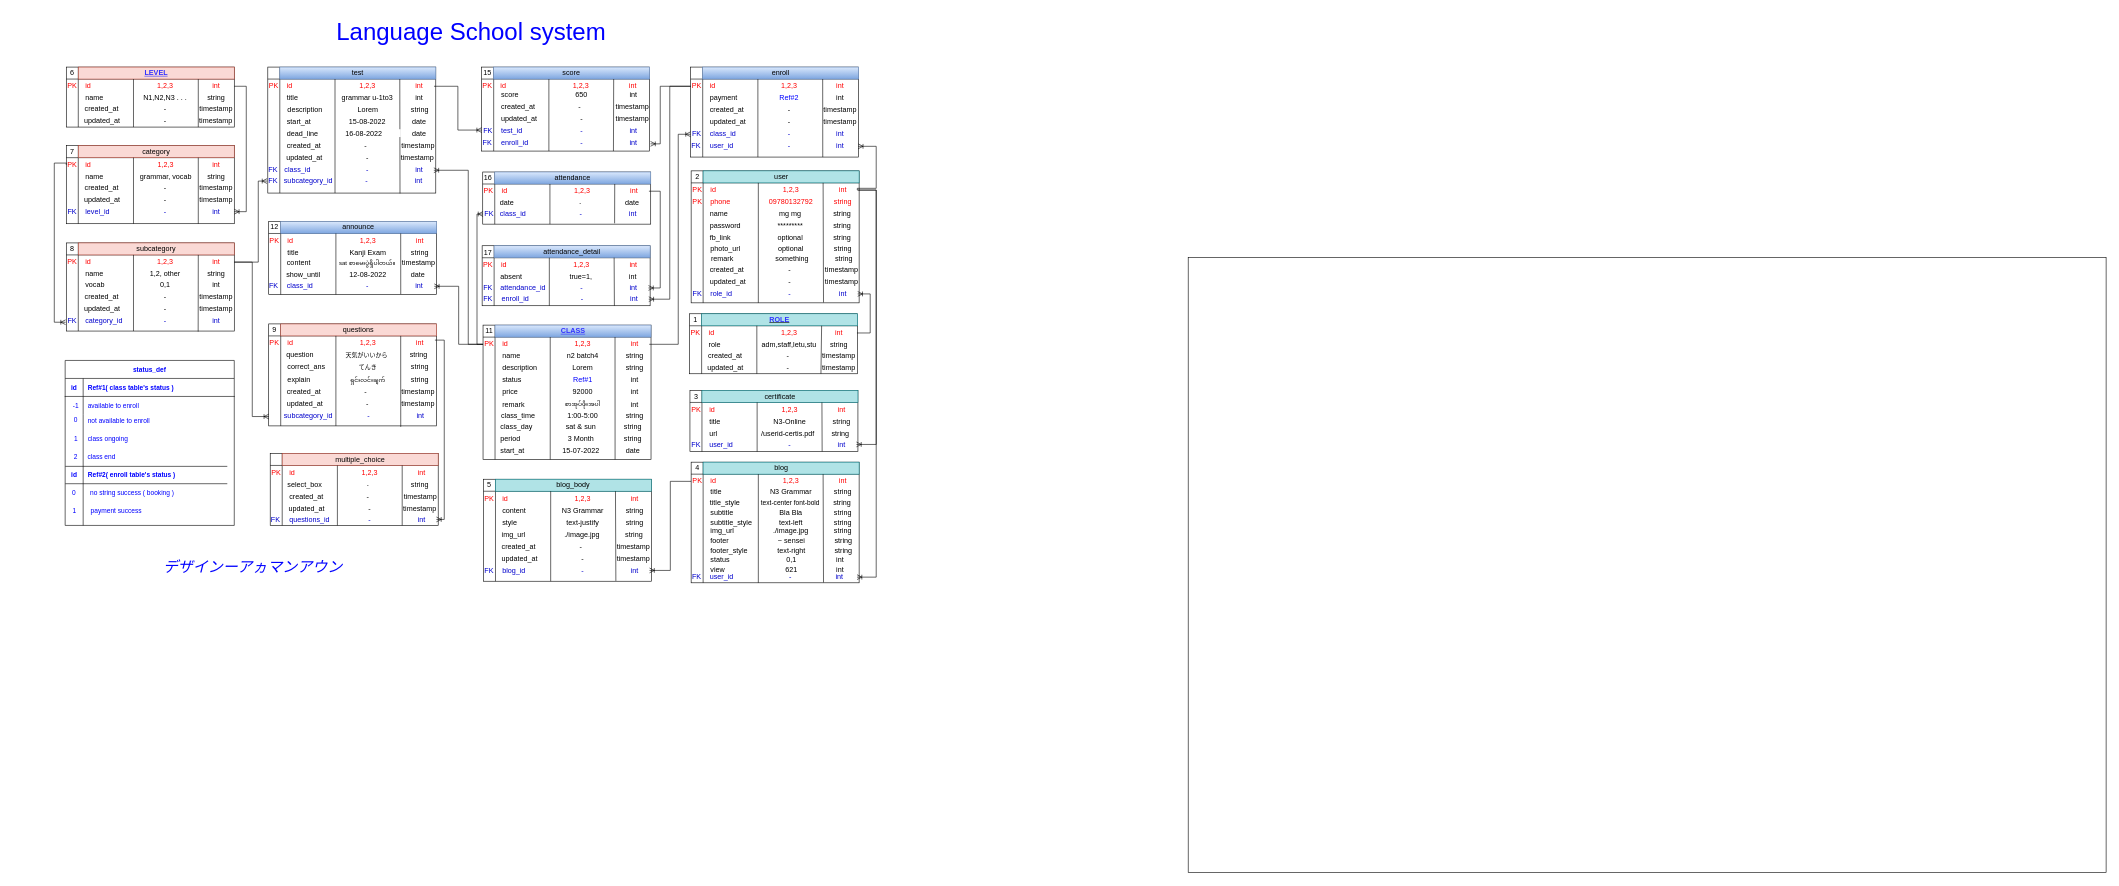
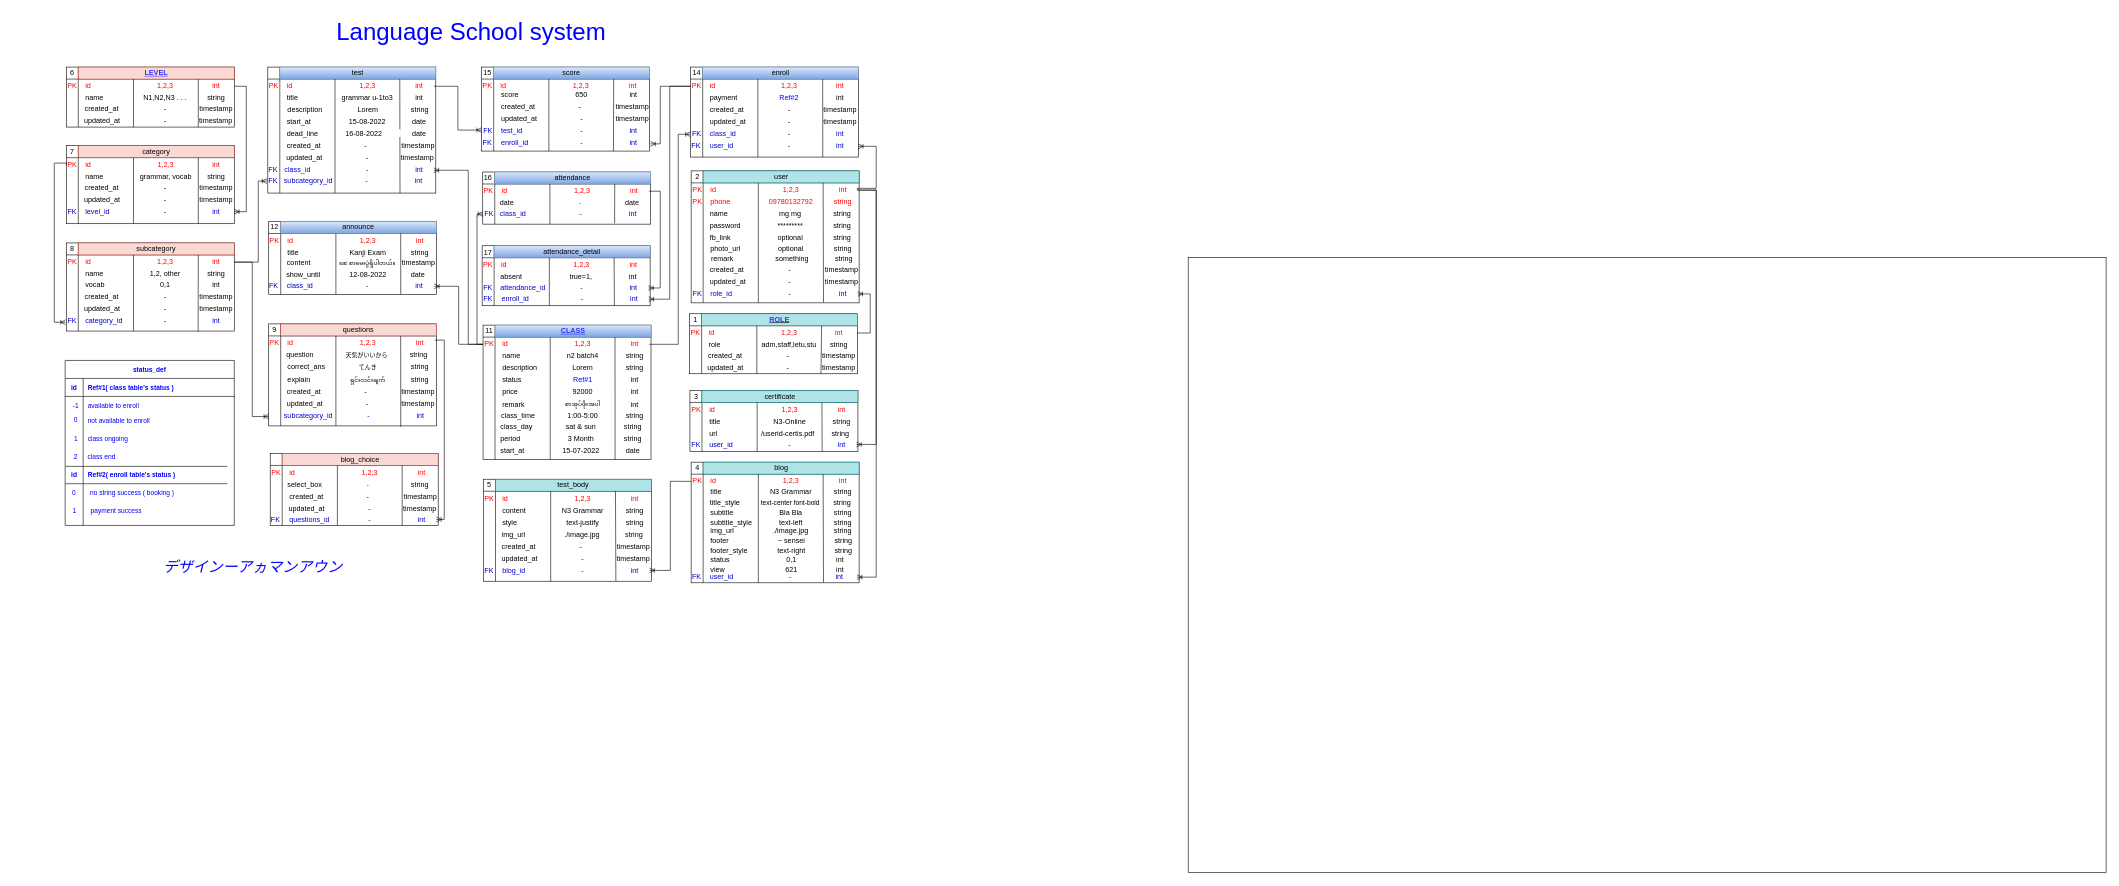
none -> (697, 73)
(360, 459) -> (360, 459)
(573, 485) -> (573, 485)
